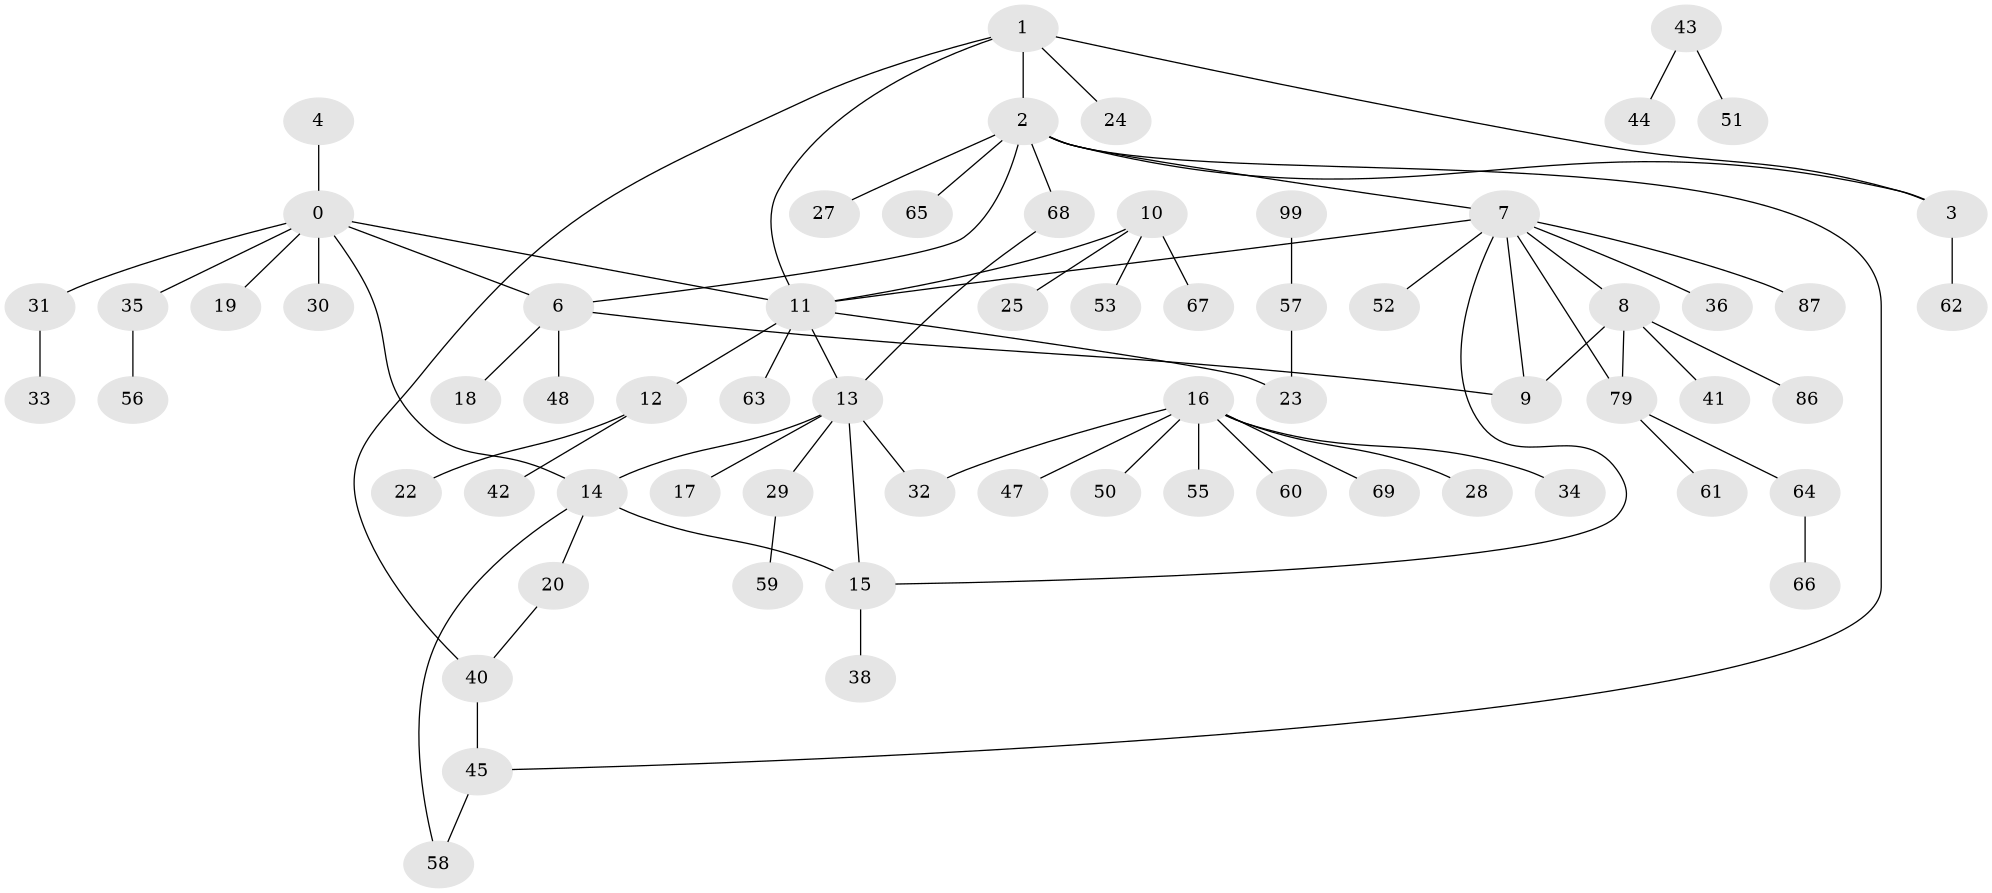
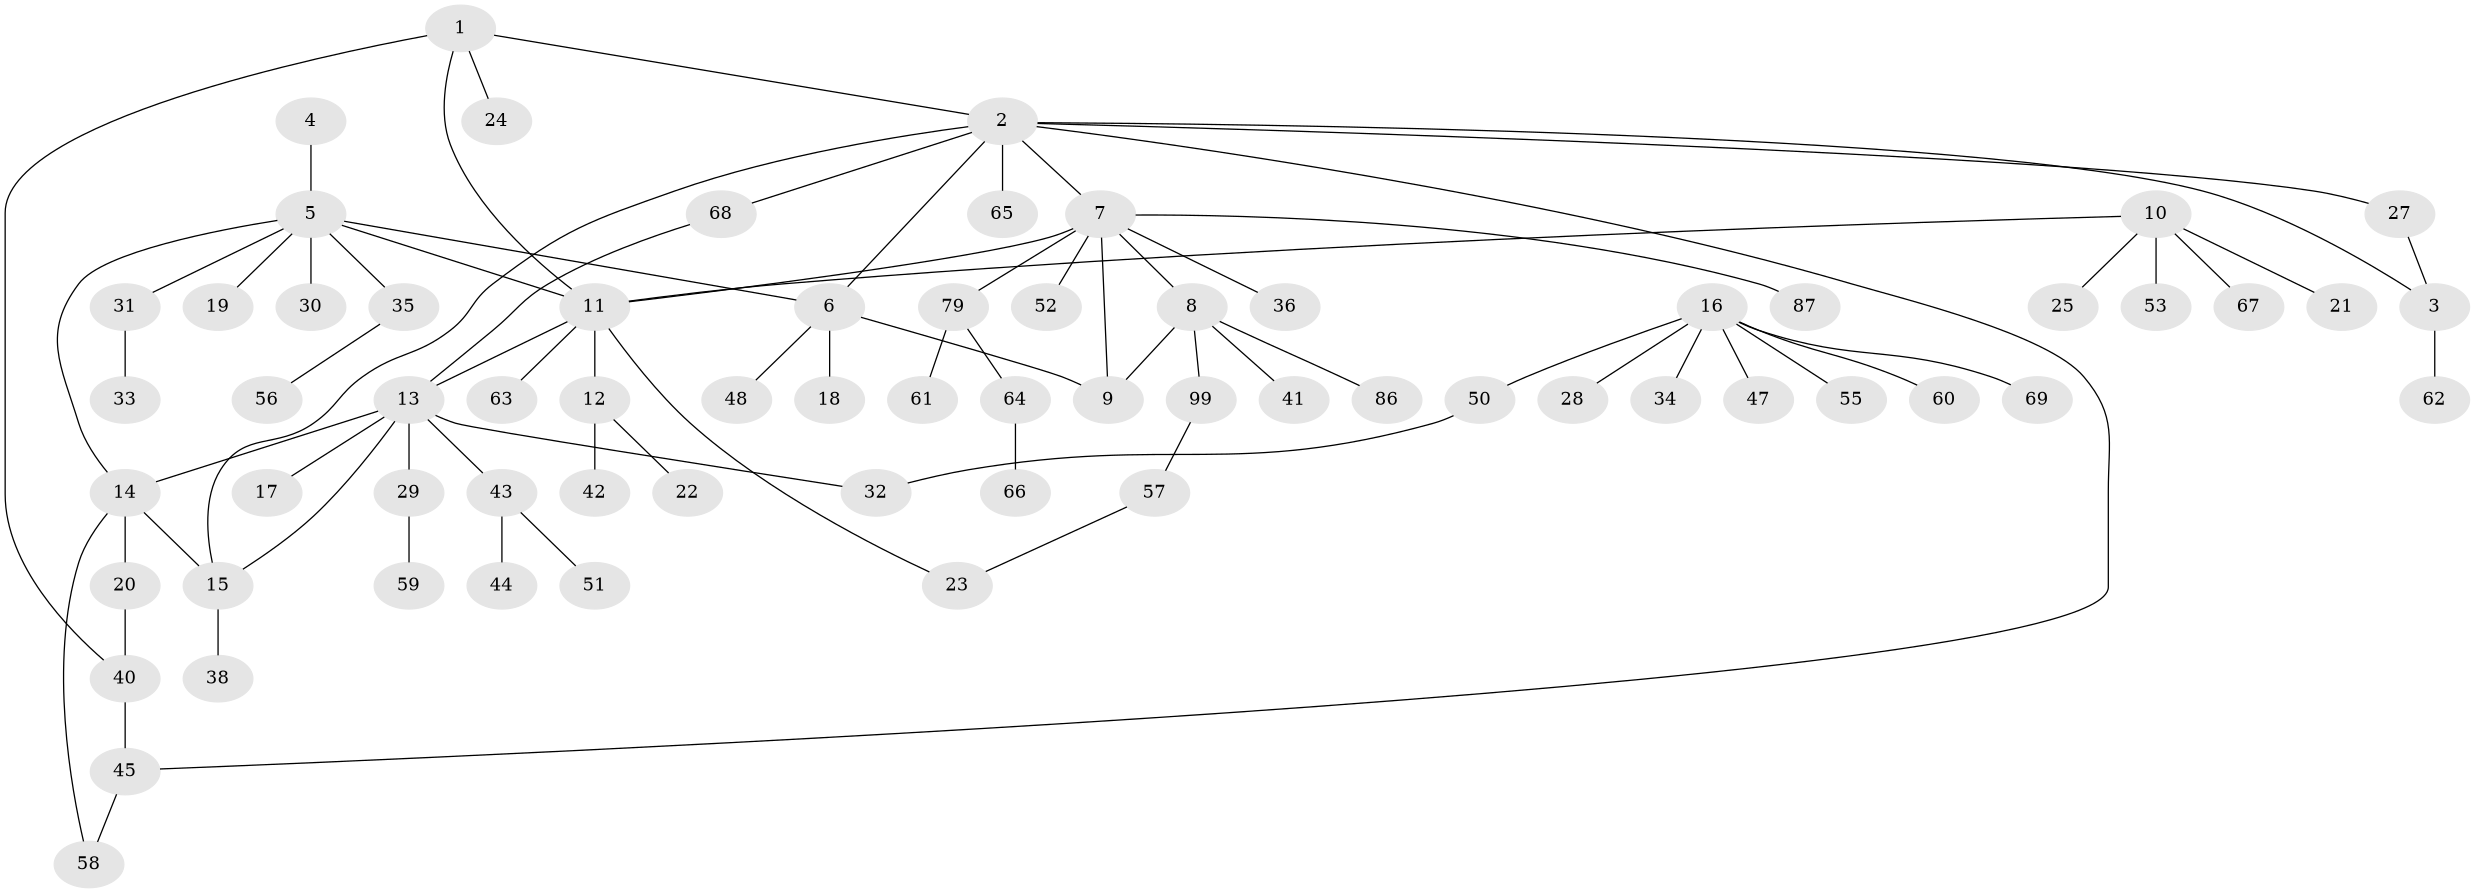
(1489, 125) -> (2417, 260)
(319, 214) -> (311, 214)
none -> (2342, 307)
(1623, 354) -> (1197, 354)
(1055, 440) -> (1195, 454)
none -> (455, 446)
(1458, 554) -> (523, 262)
